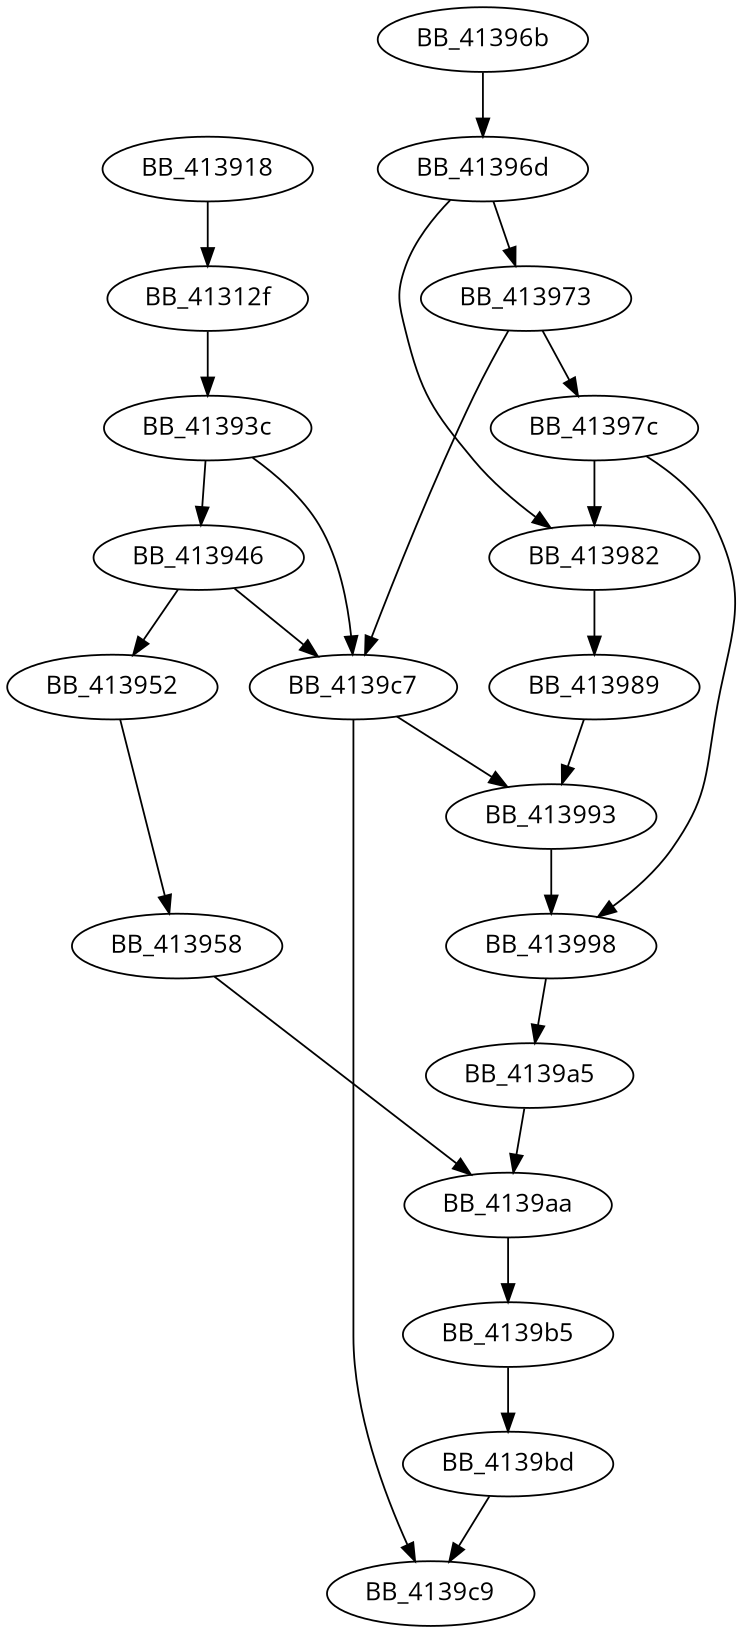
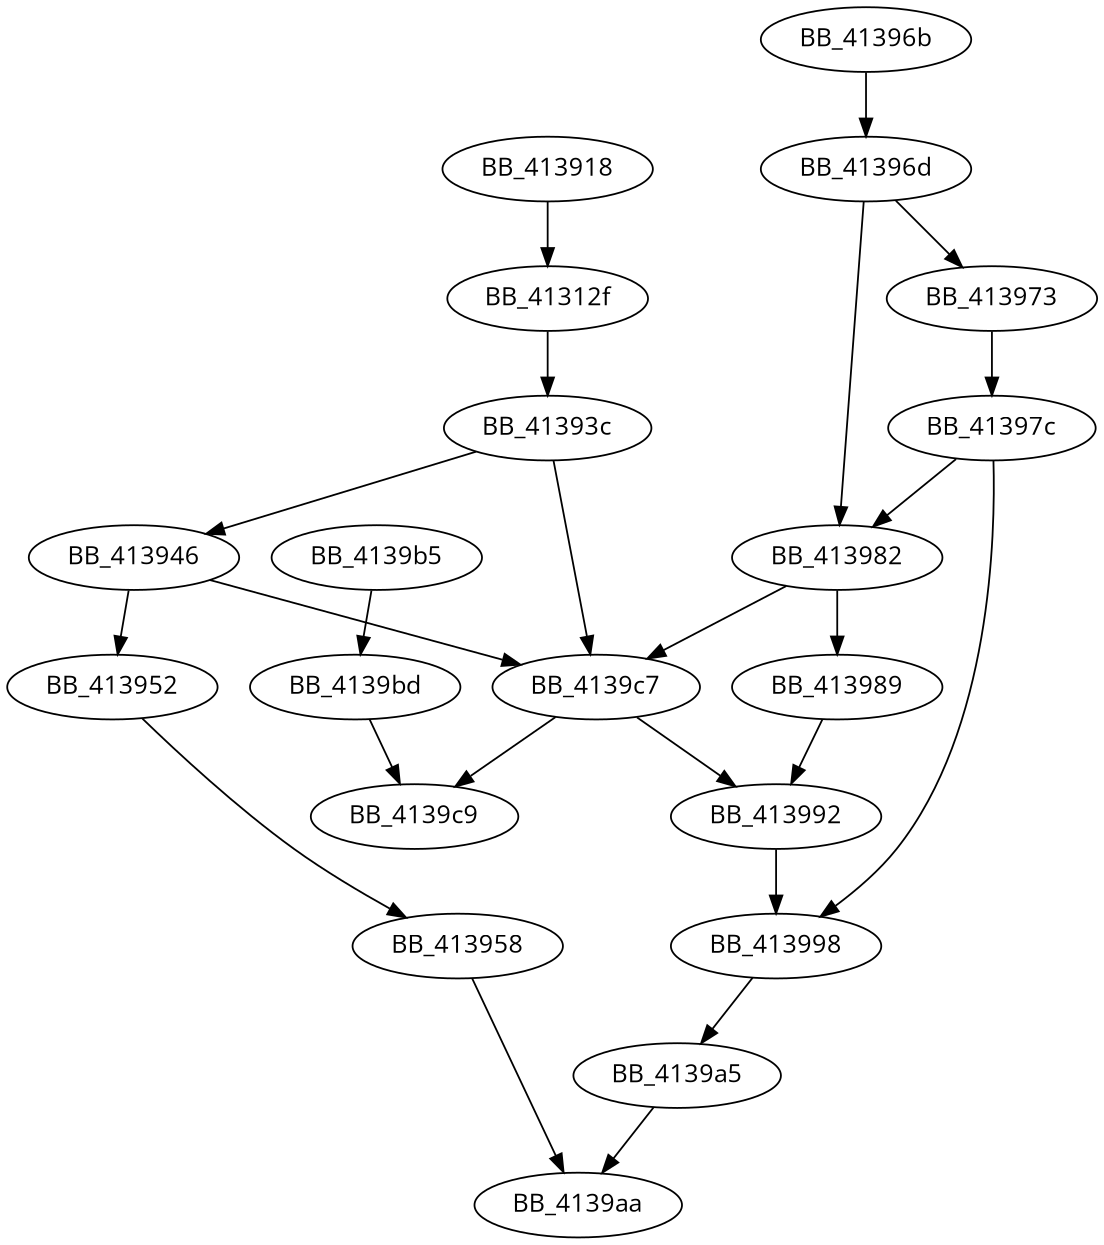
(435, 482) -> (725, 618)
(551, 817) -> (776, 817)
(508, 1261) -> none
